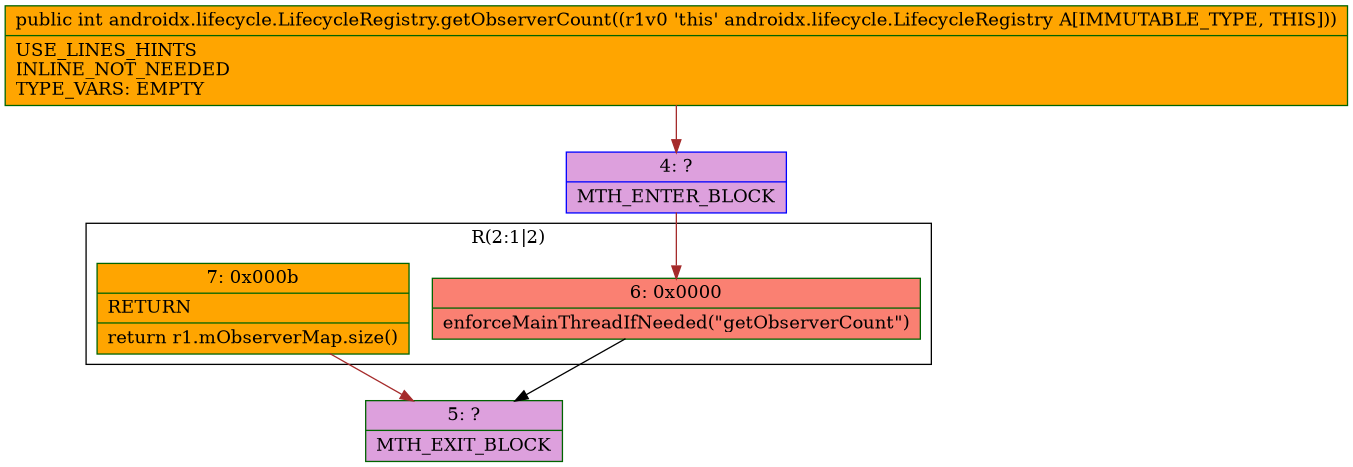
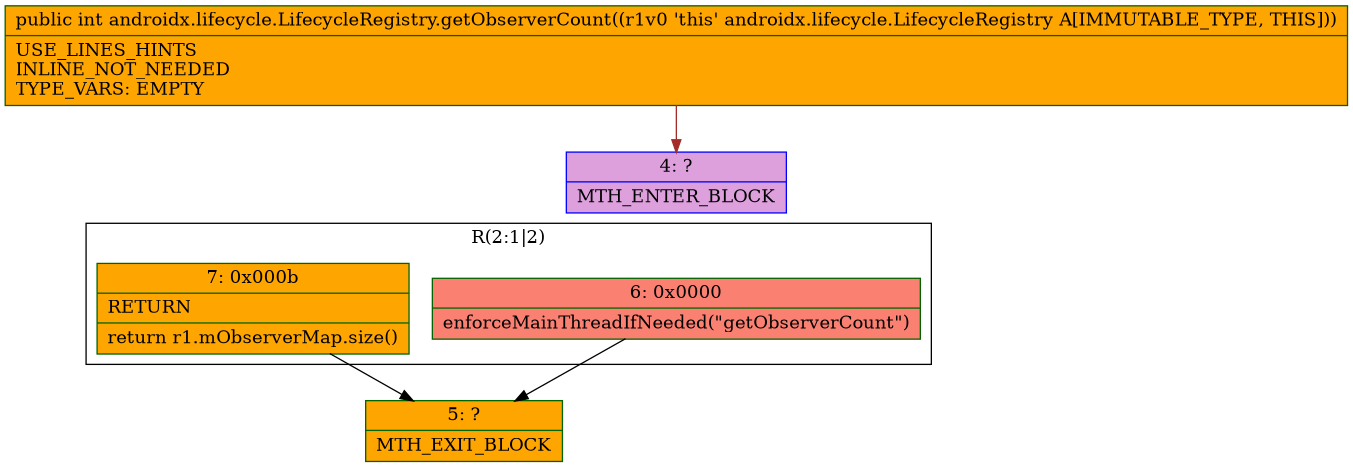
(676, 239) -> none
(366, 374) -> (366, 374)
(464, 431) -> (464, 431)
